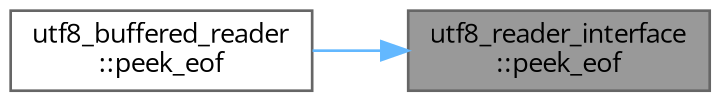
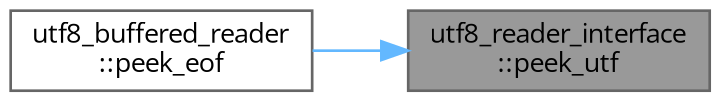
(559, 51) -> (559, 51)
